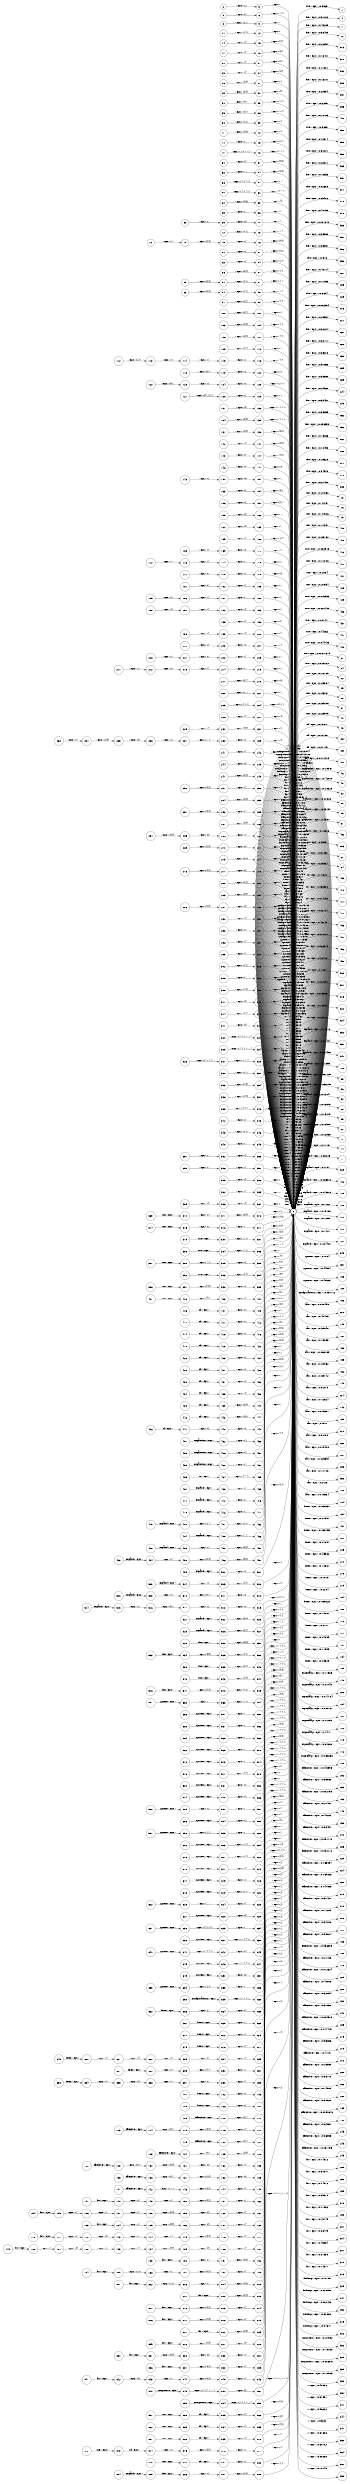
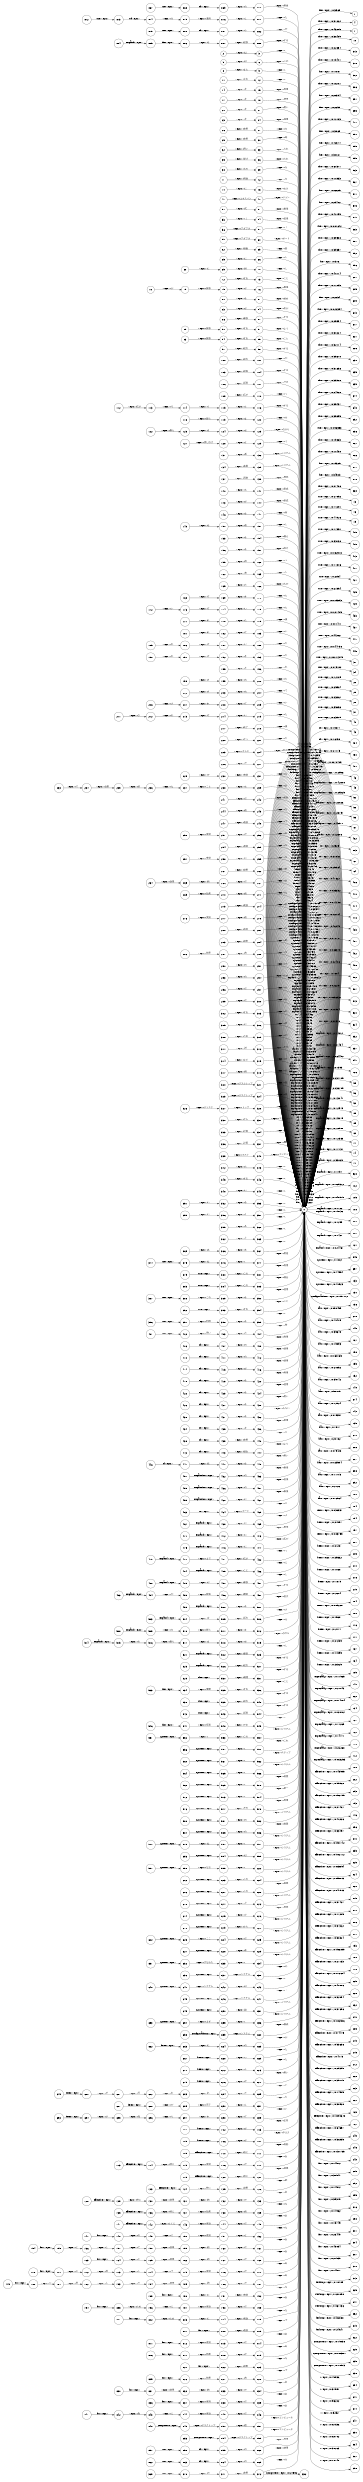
(294, 1797) -> (281, 2474)
